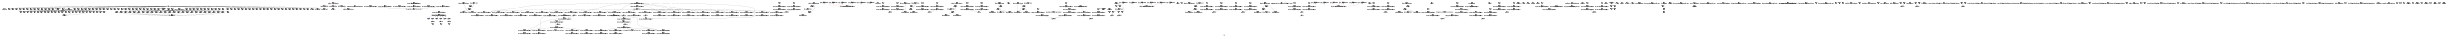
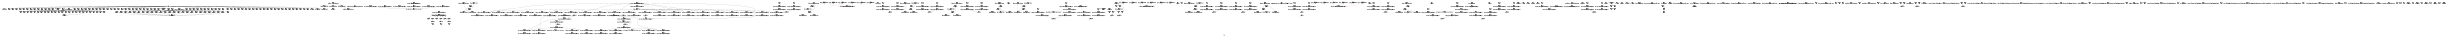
none -> (814, 15)
